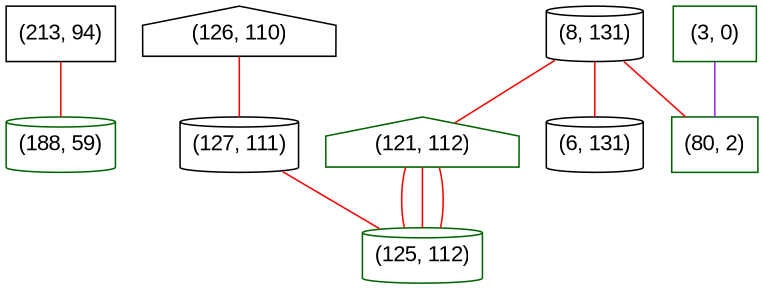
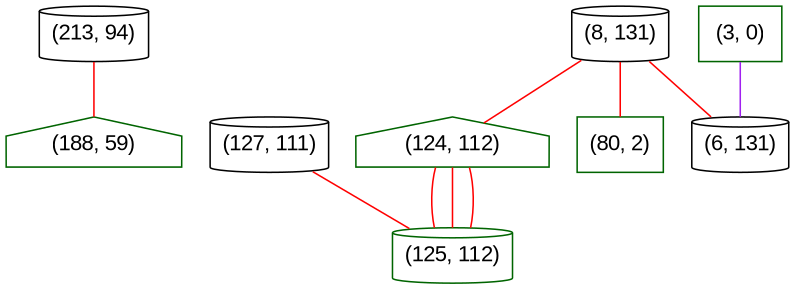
(61, 34) -> (94, 34)
(239, 34) -> none
(715, 89) -> (740, 89)
(61, 145) -> (94, 145)
(422, 145) -> (452, 145)
